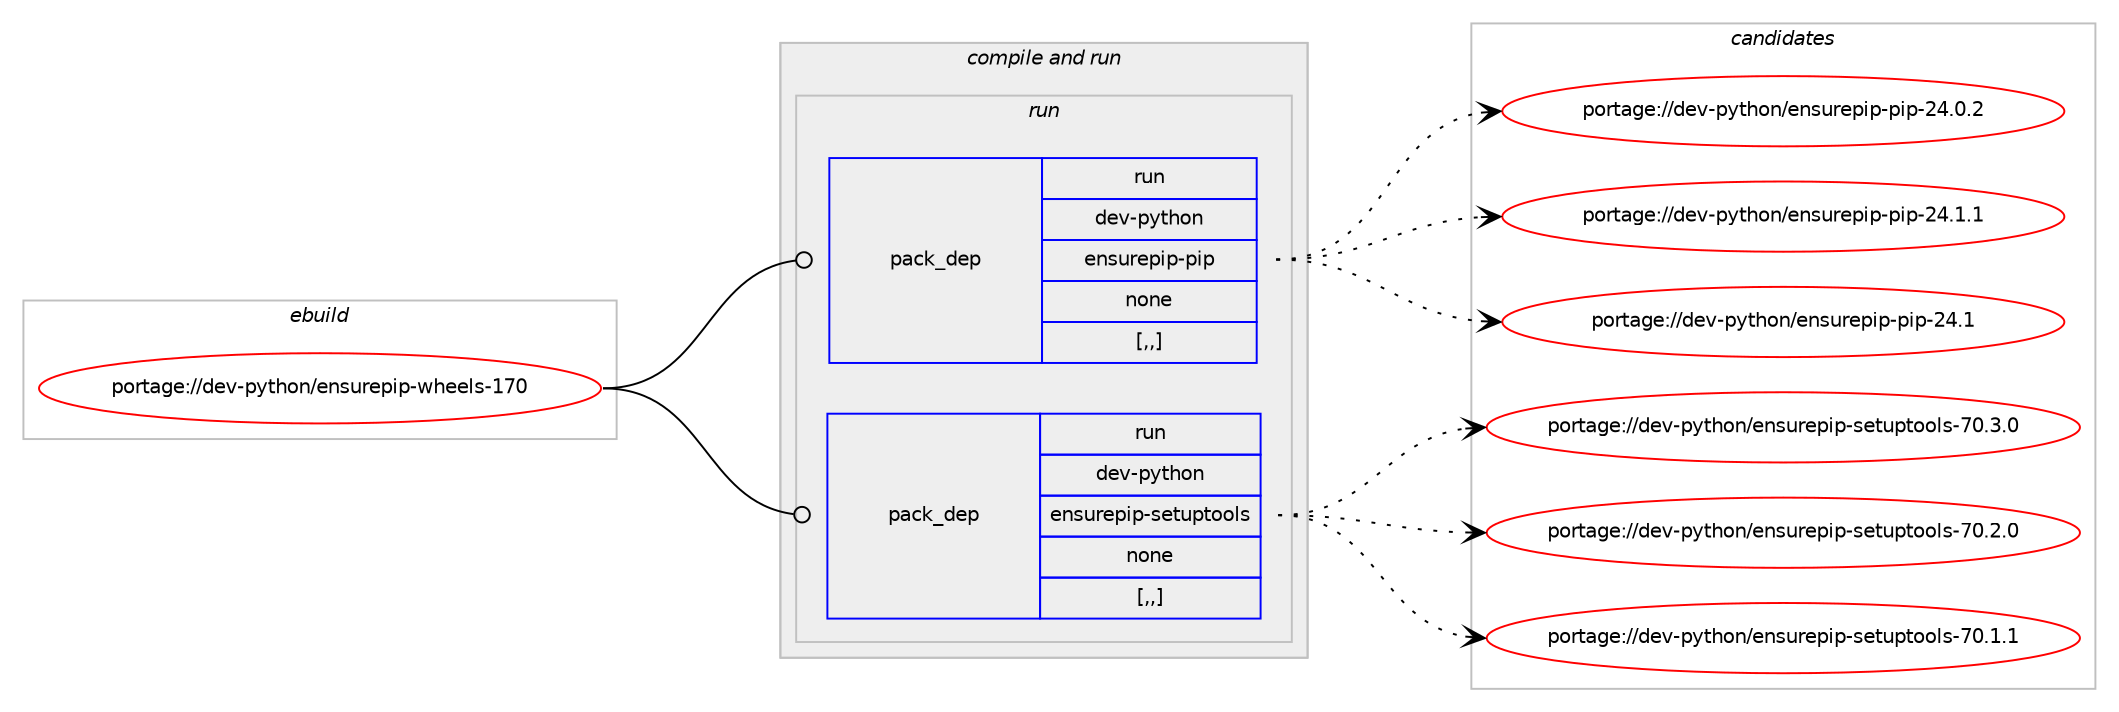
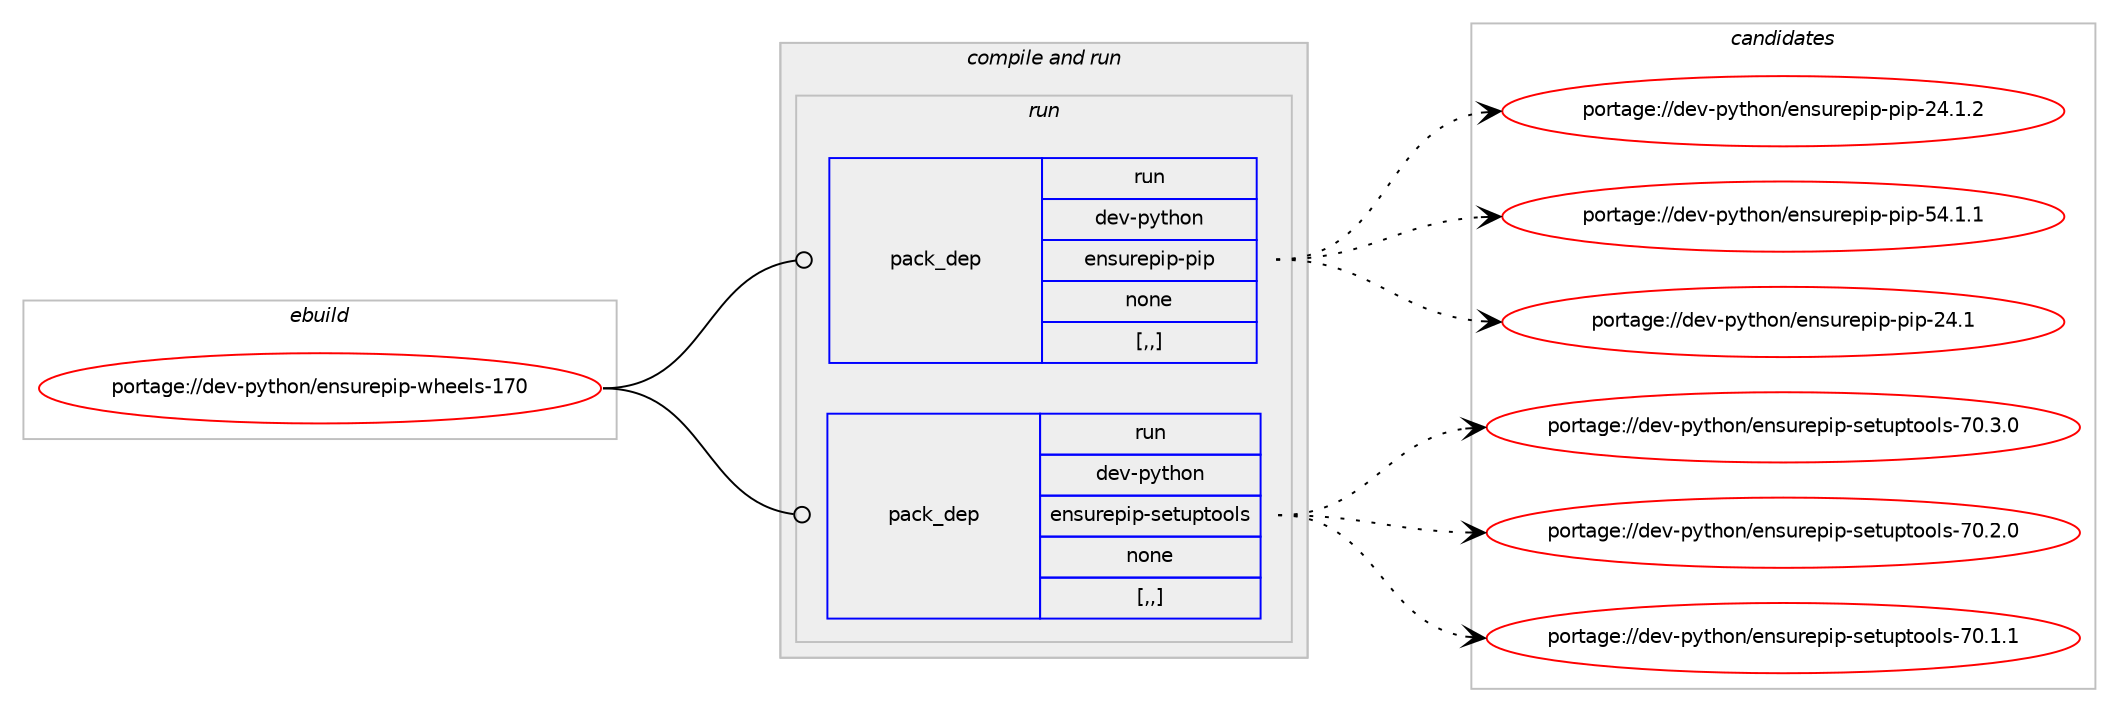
(1783, 111) -> (1783, 111)
(1783, 217) -> (1783, 217)
